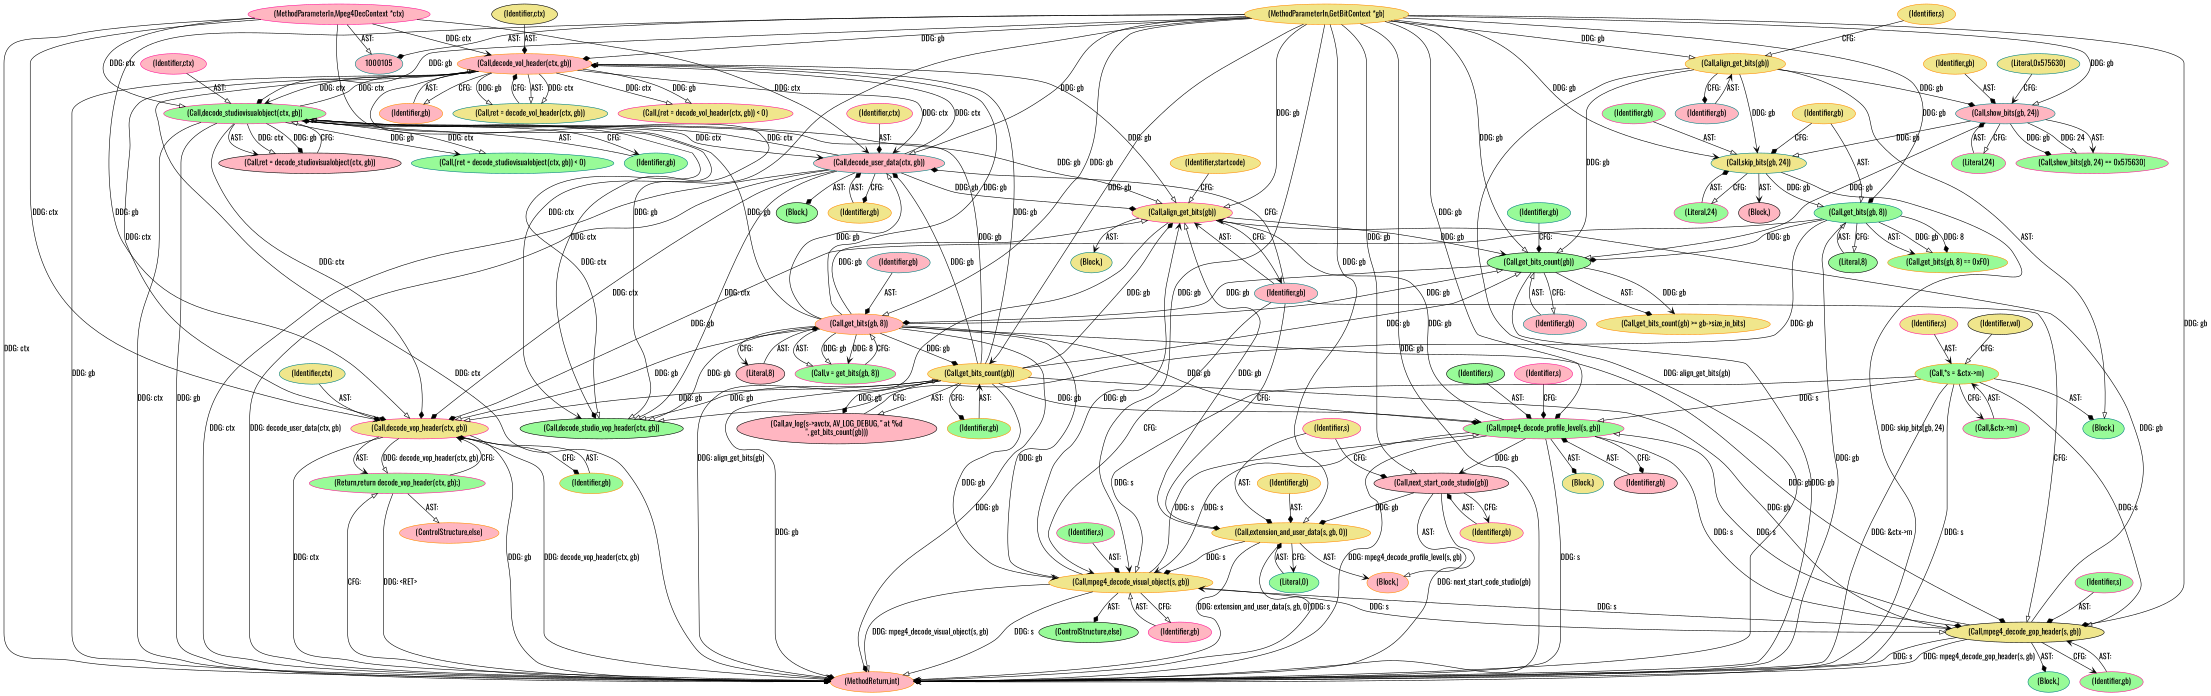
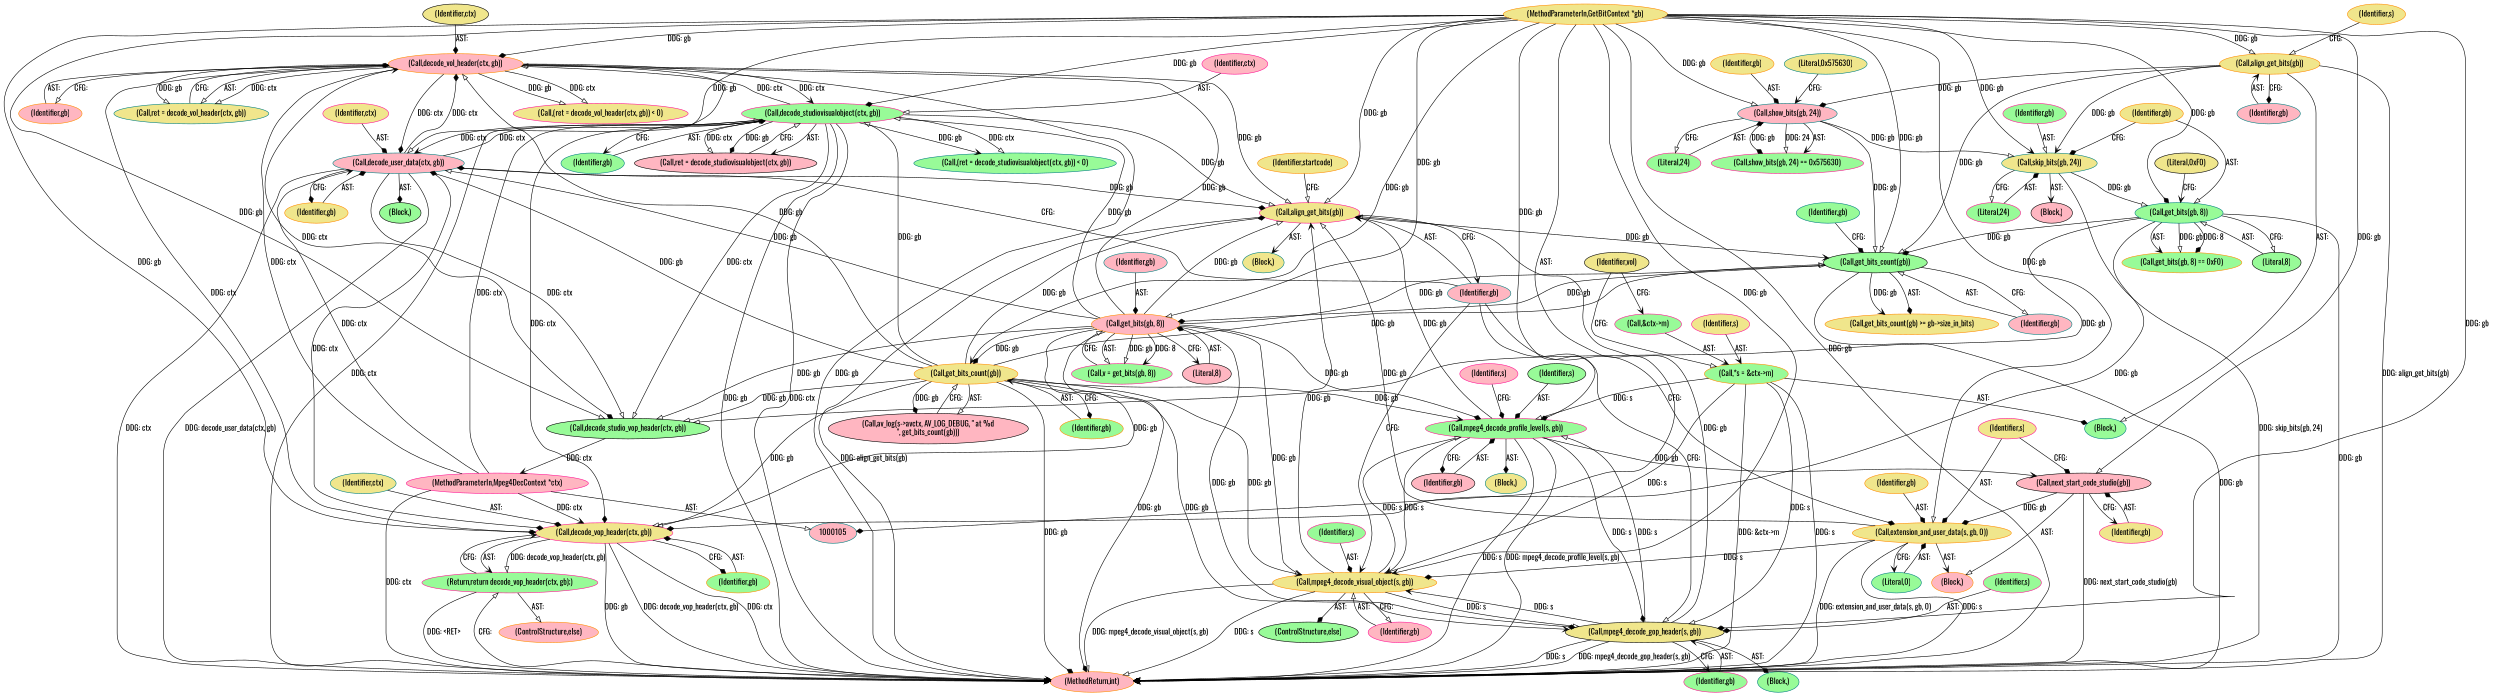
(786, 92) -> (416, 106)
none -> (2186, 163)
(710, 166) -> (569, 453)
(1967, 401) -> (1631, 291)
